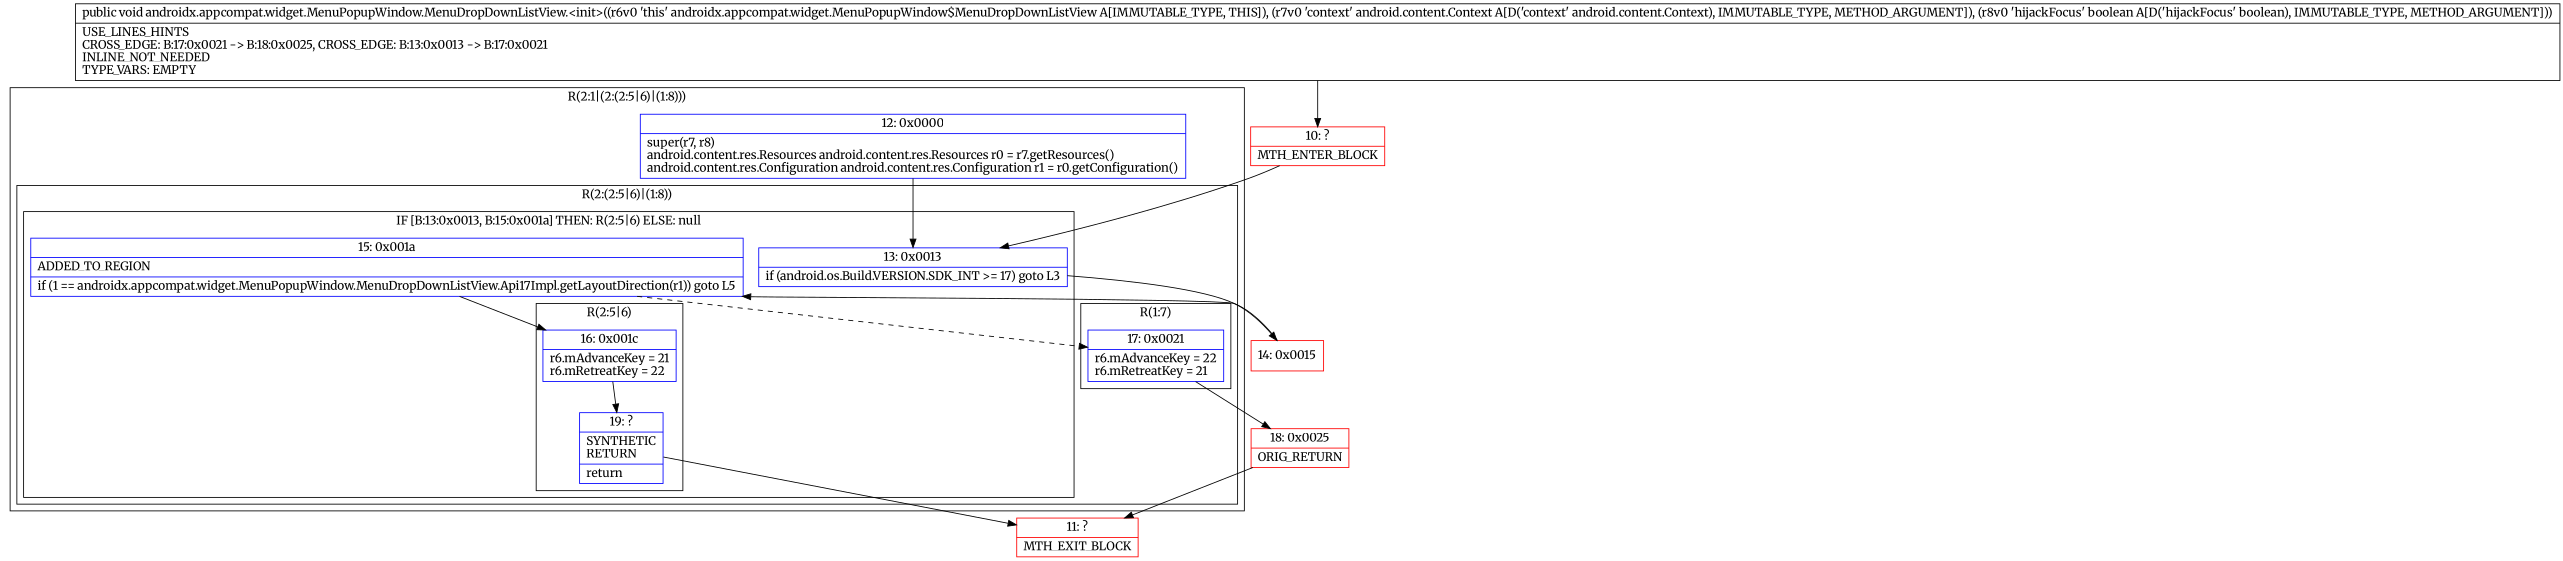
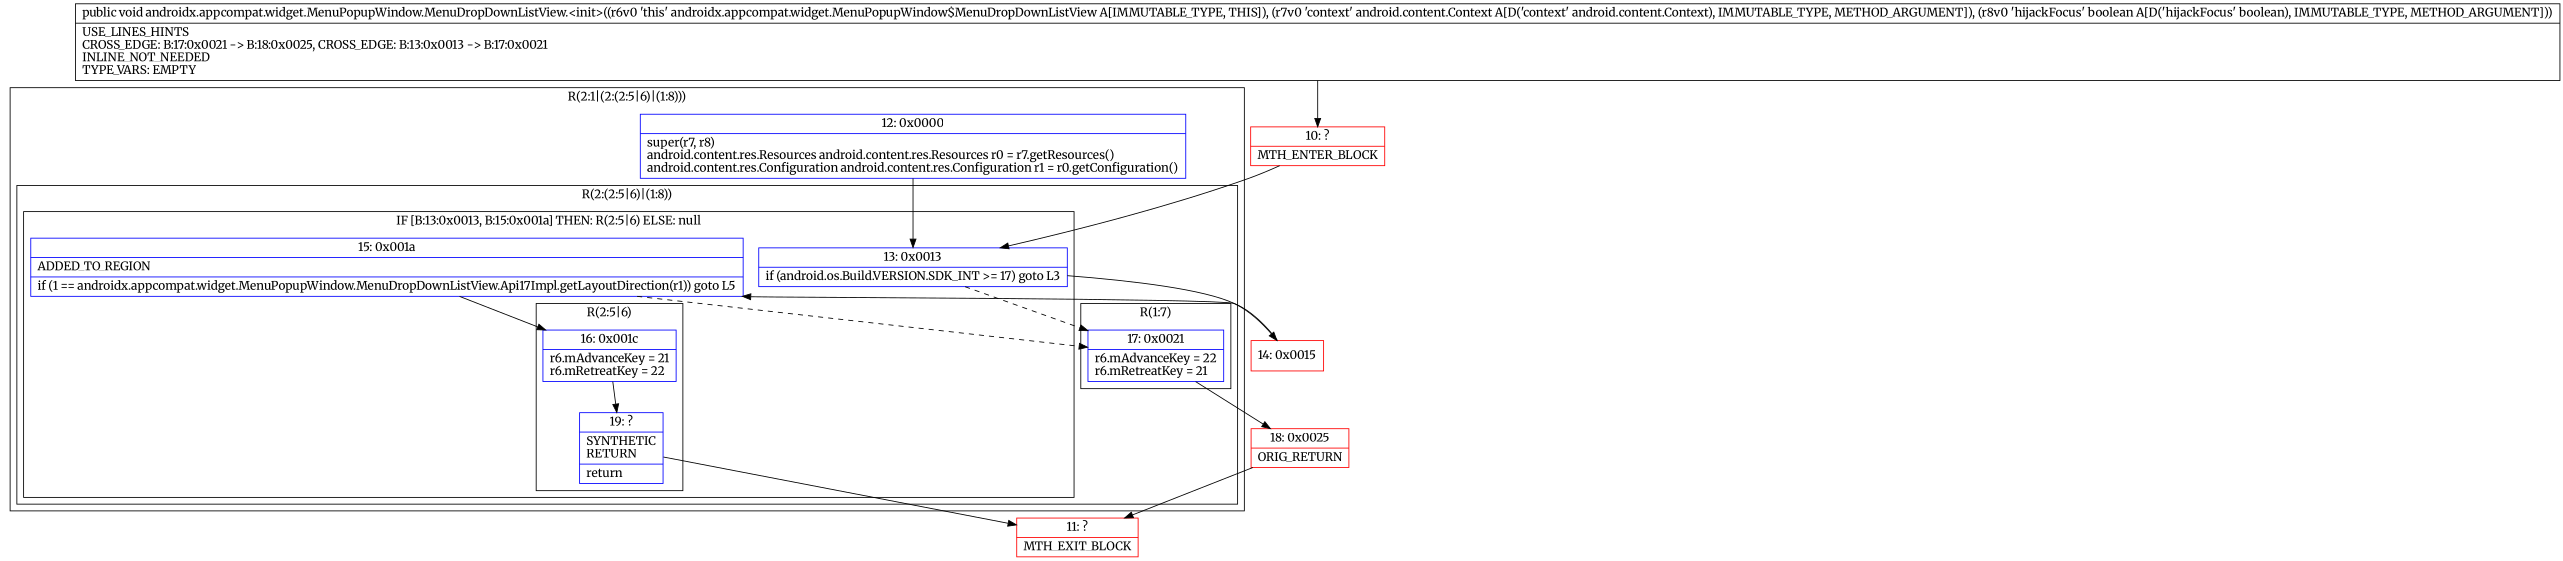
none -> (1022, 307)
